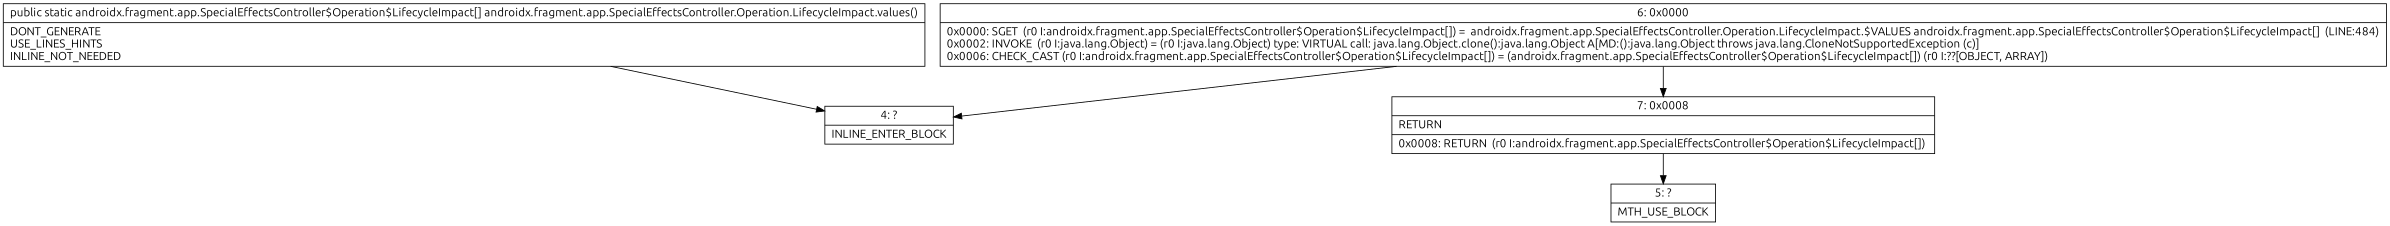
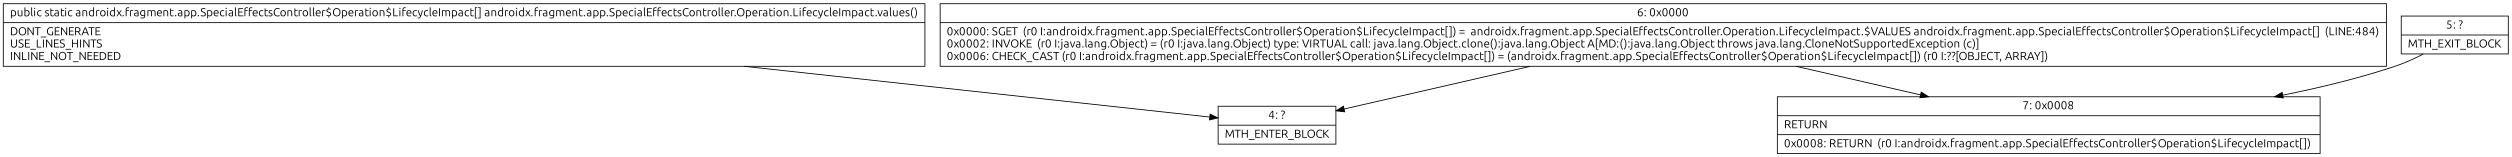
(889, 134) -> (1277, 134)
(1663, 165) -> (2354, 78)
(1663, 212) -> (2455, 44)
